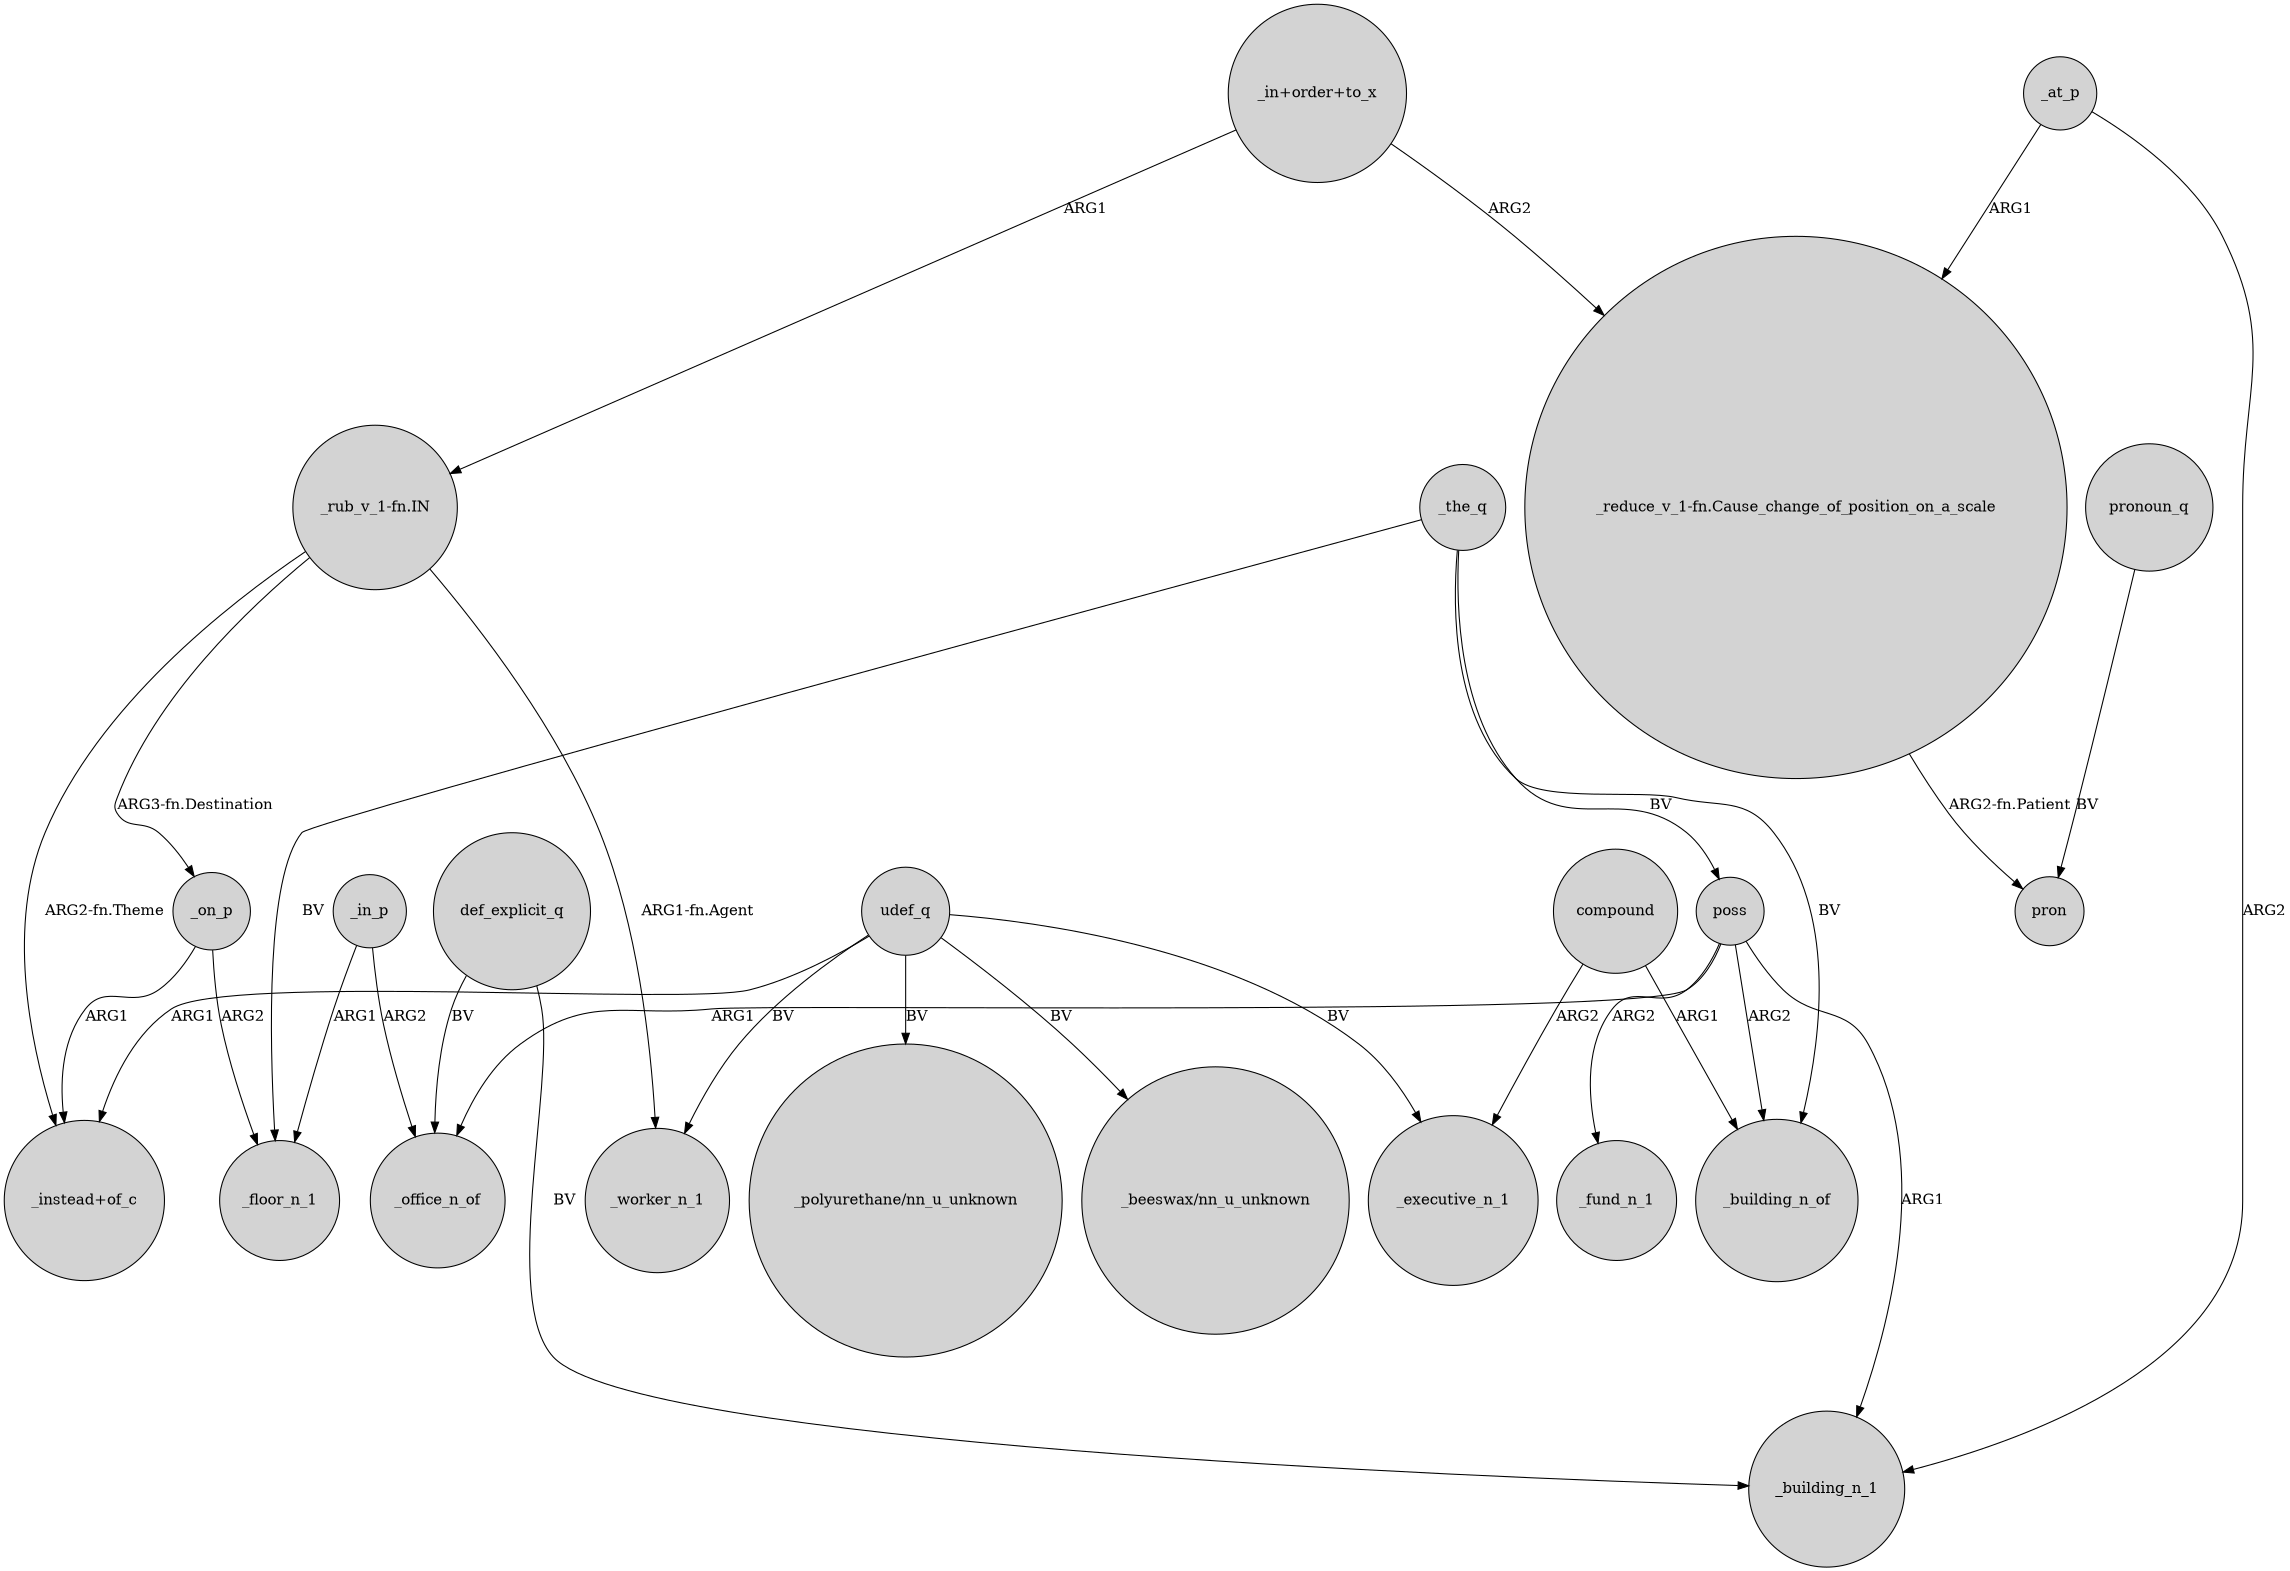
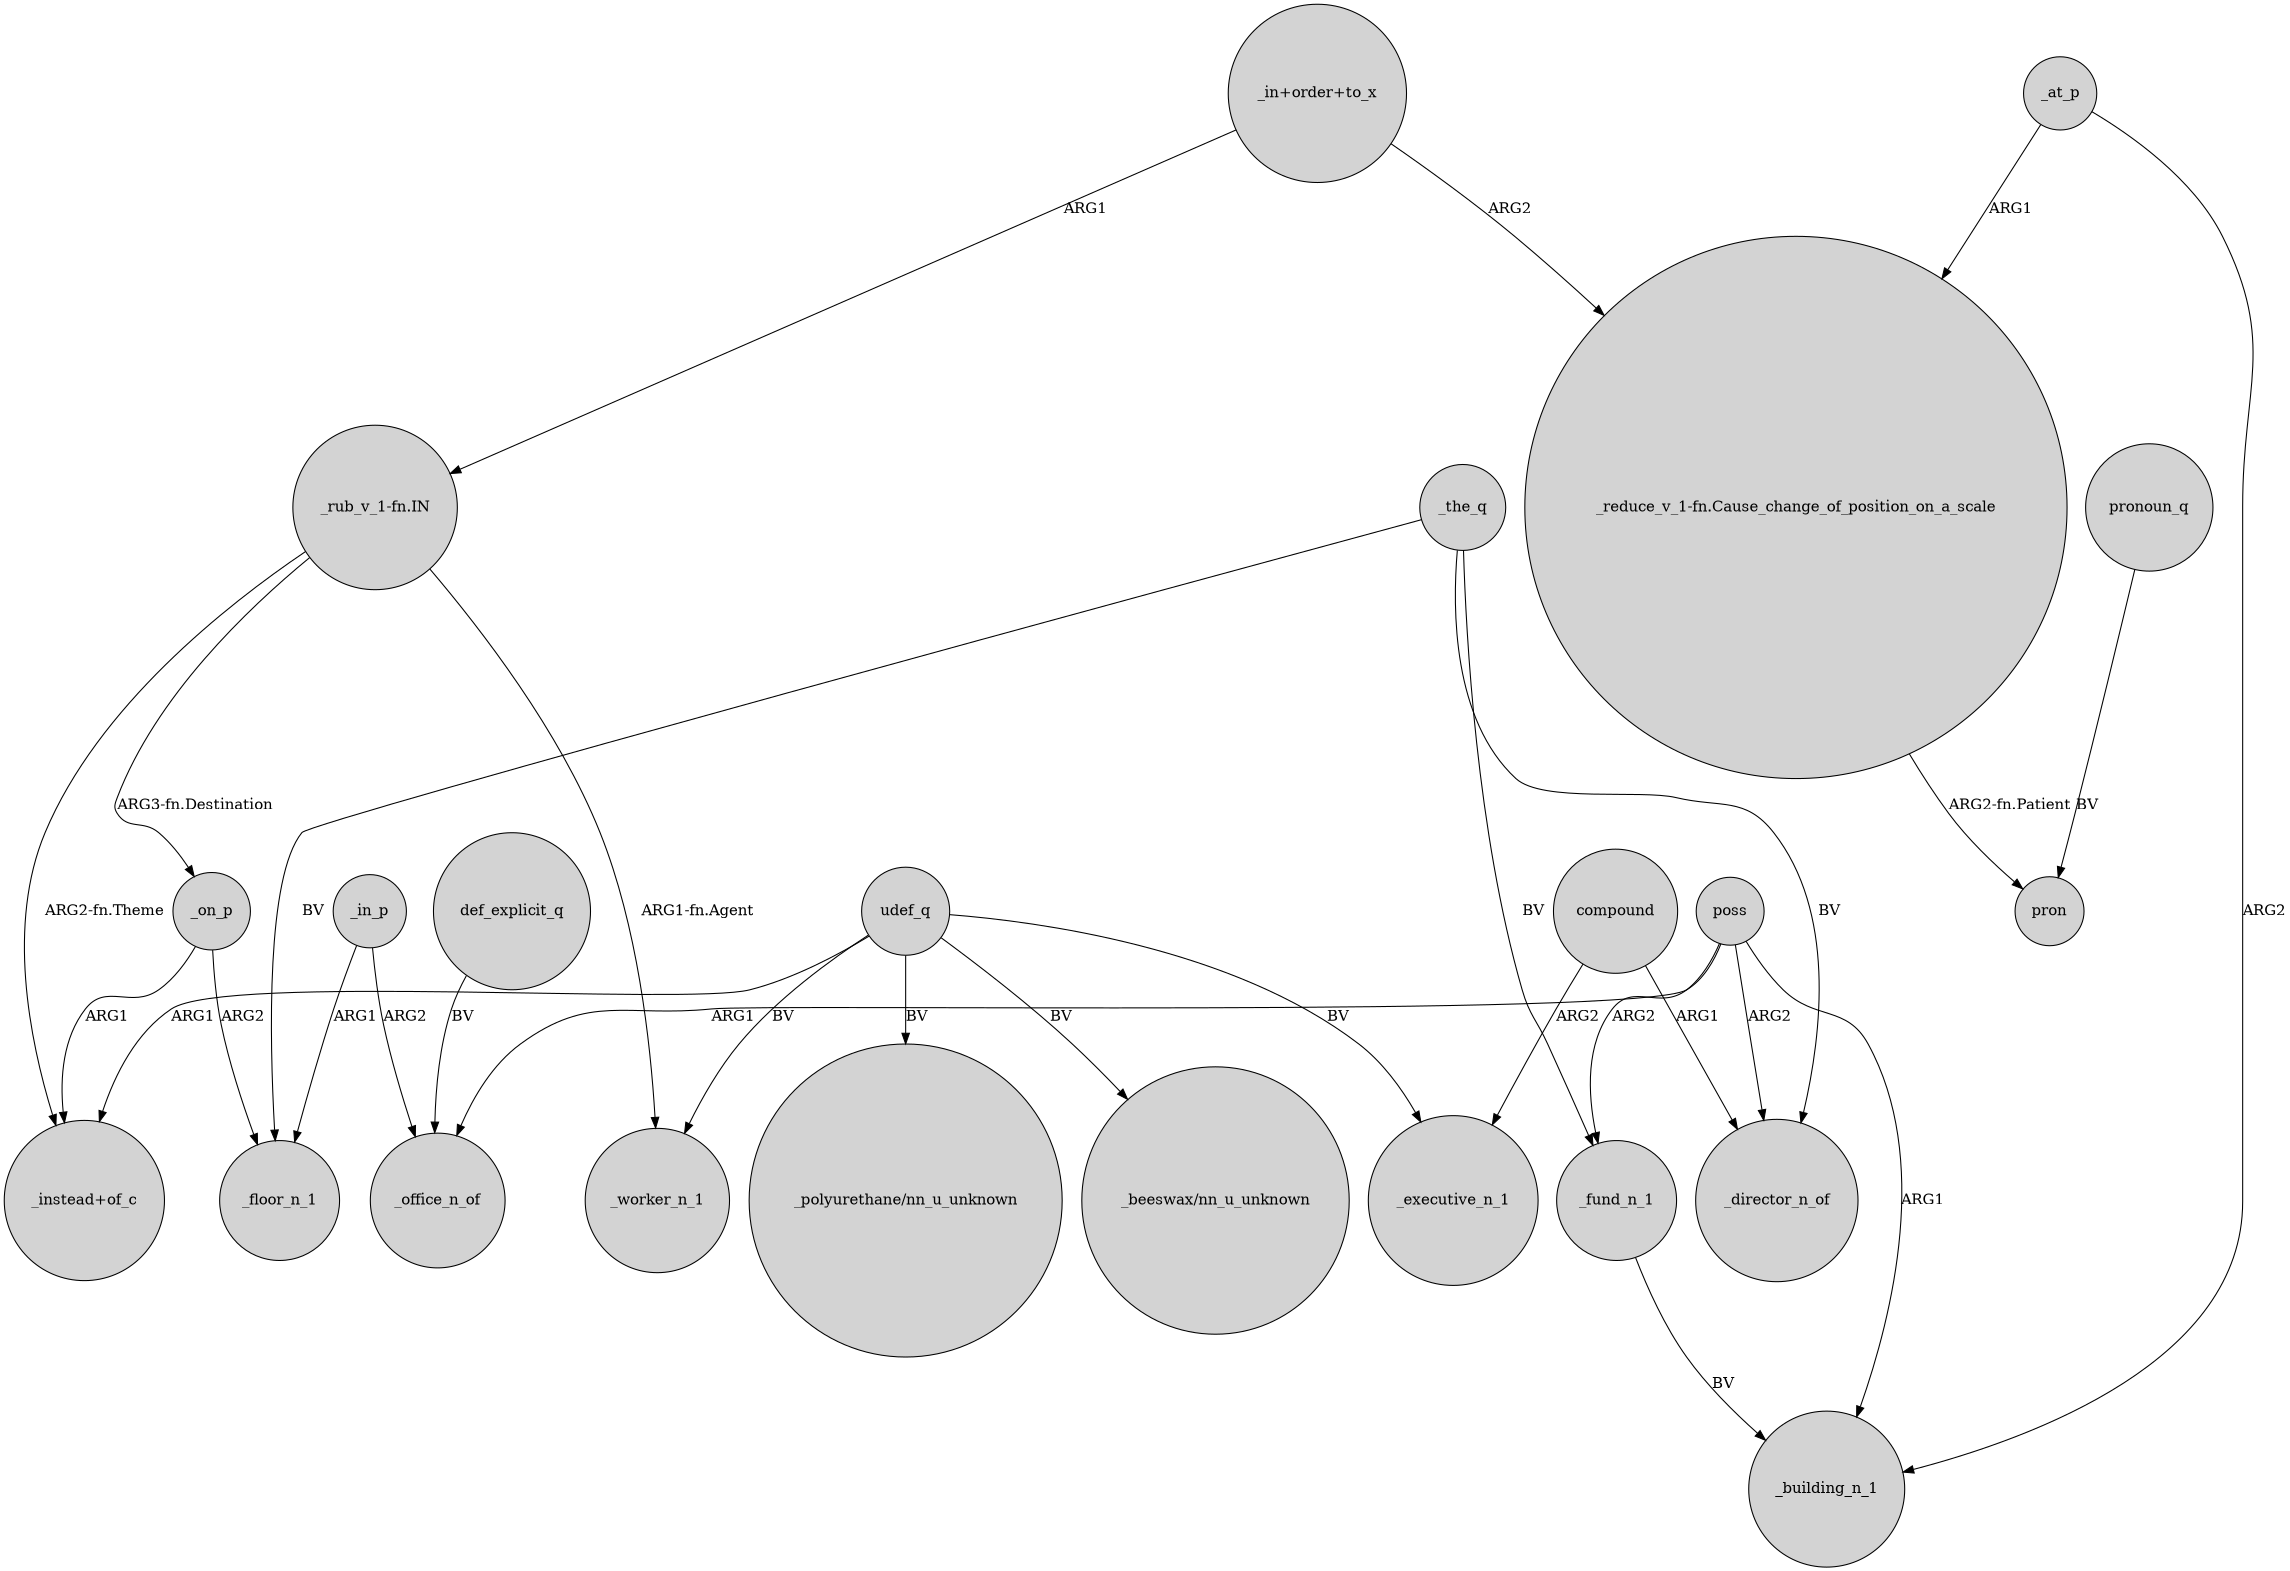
(1540, 798) -> (1492, 851)
(1777, 1201) -> (1777, 1201)
(952, 1439) -> (1684, 1354)
